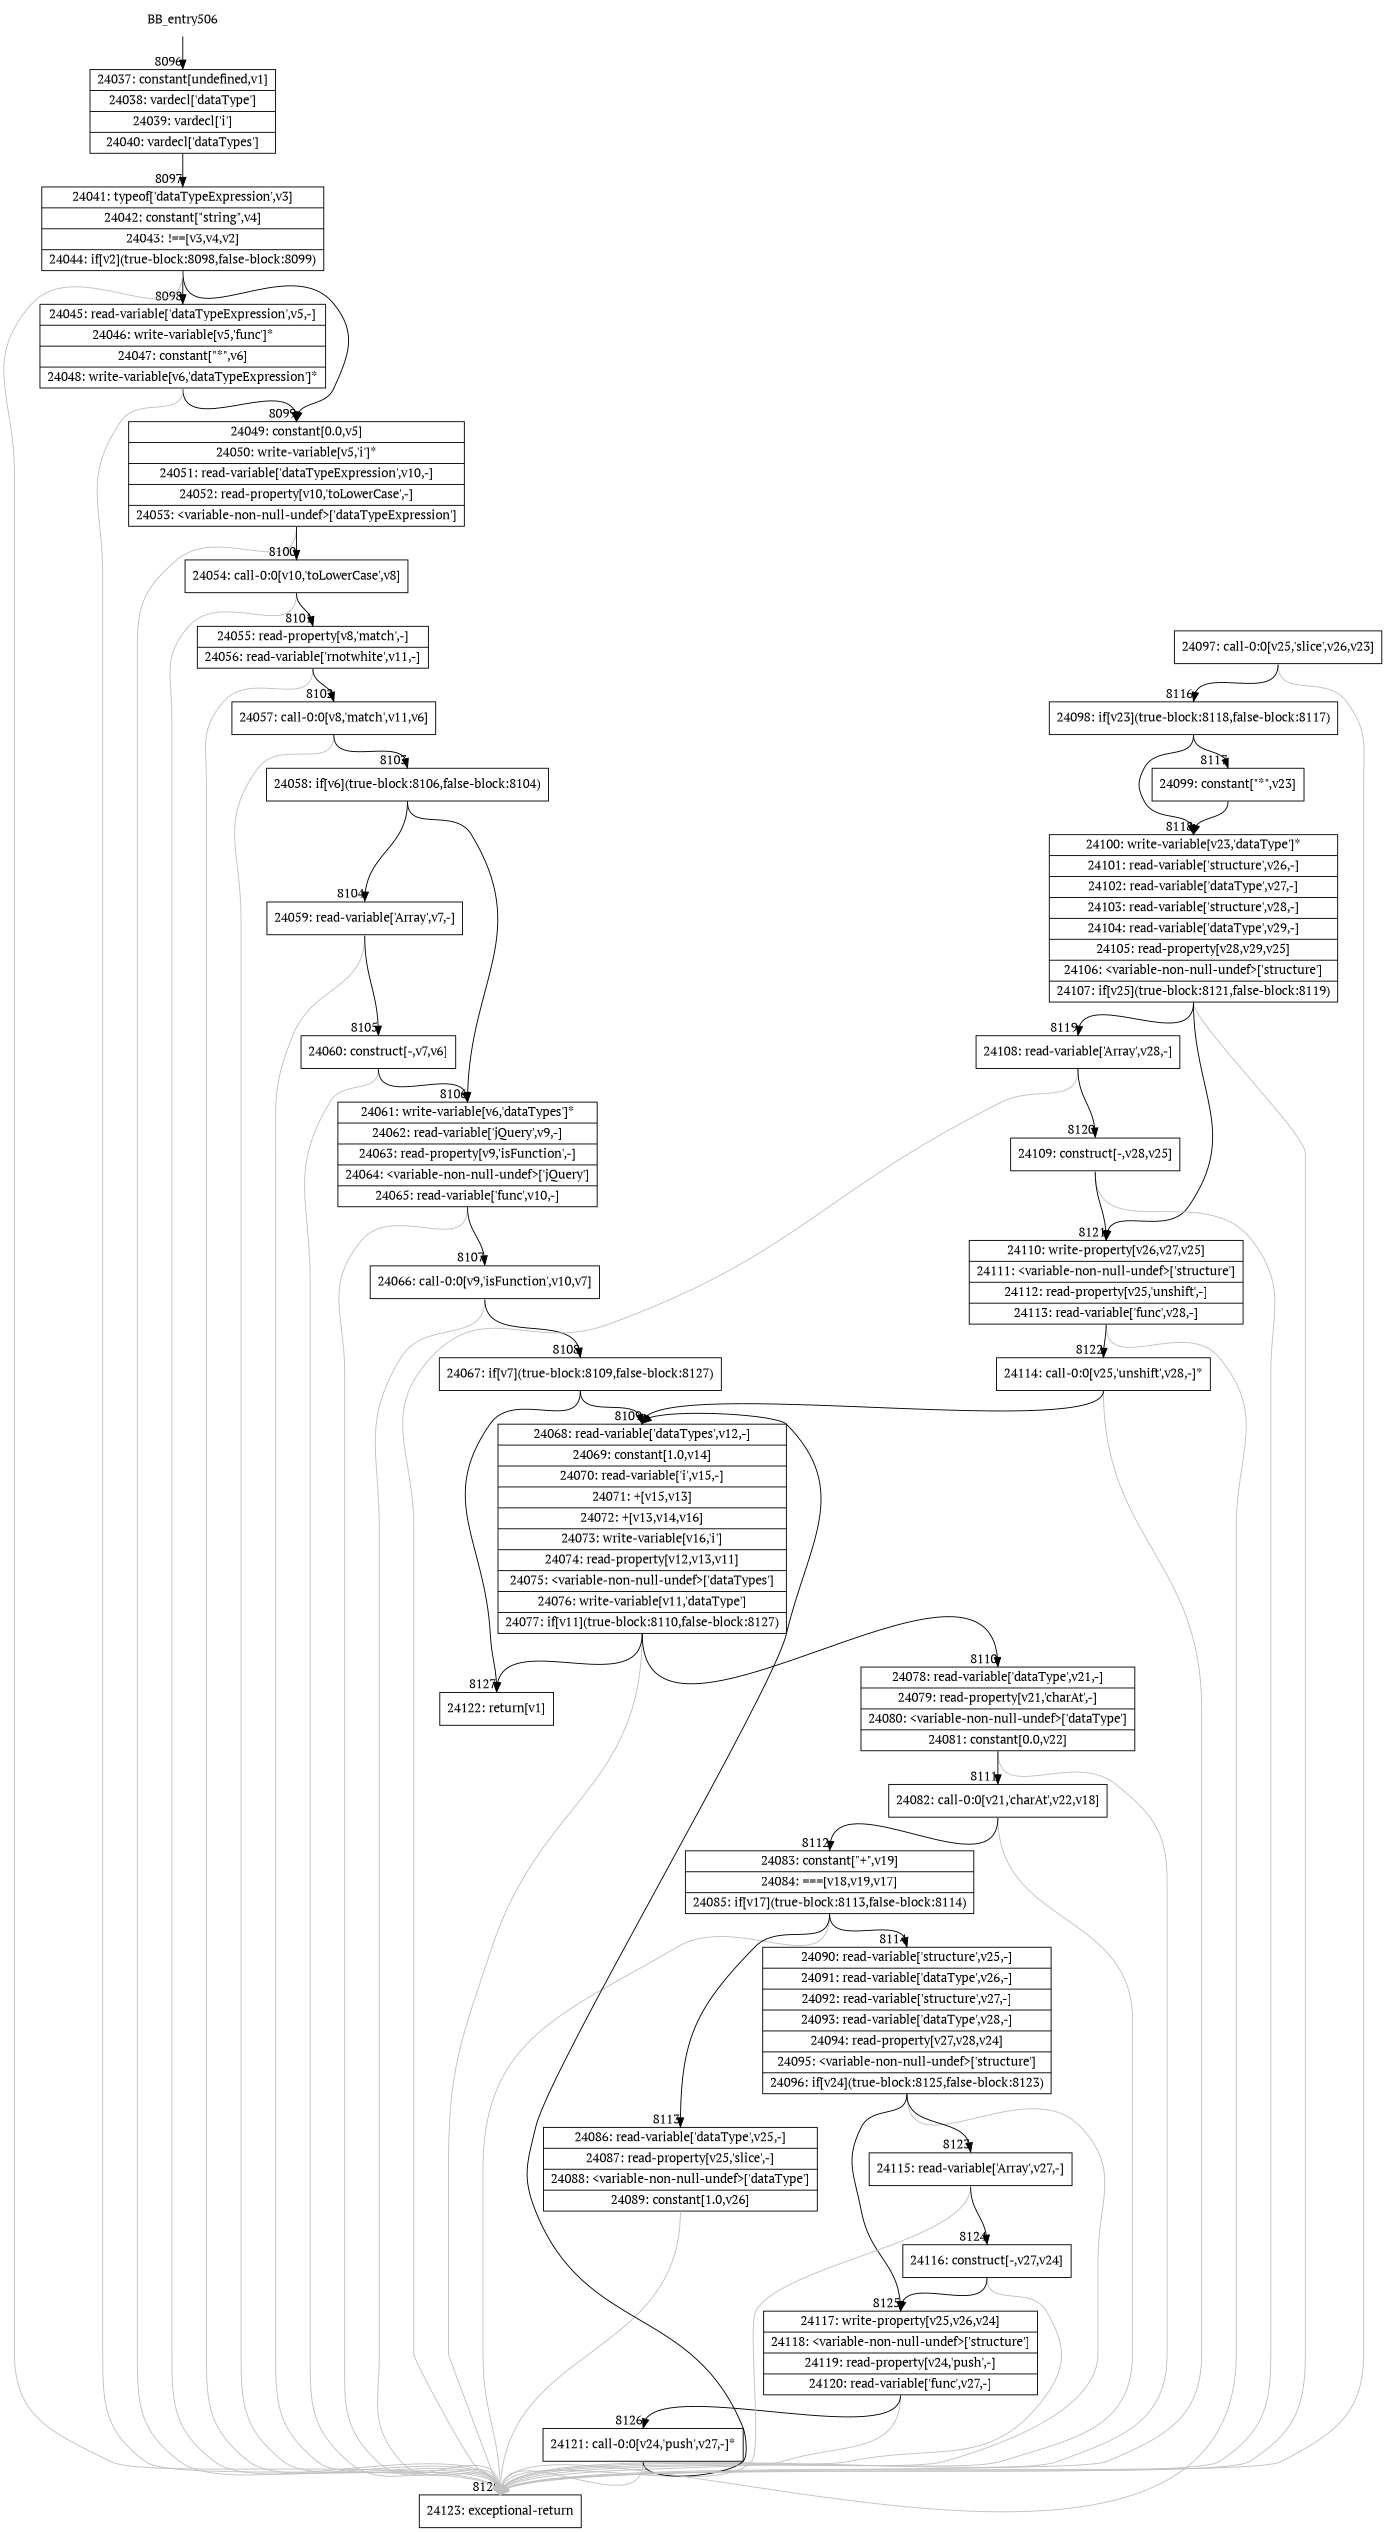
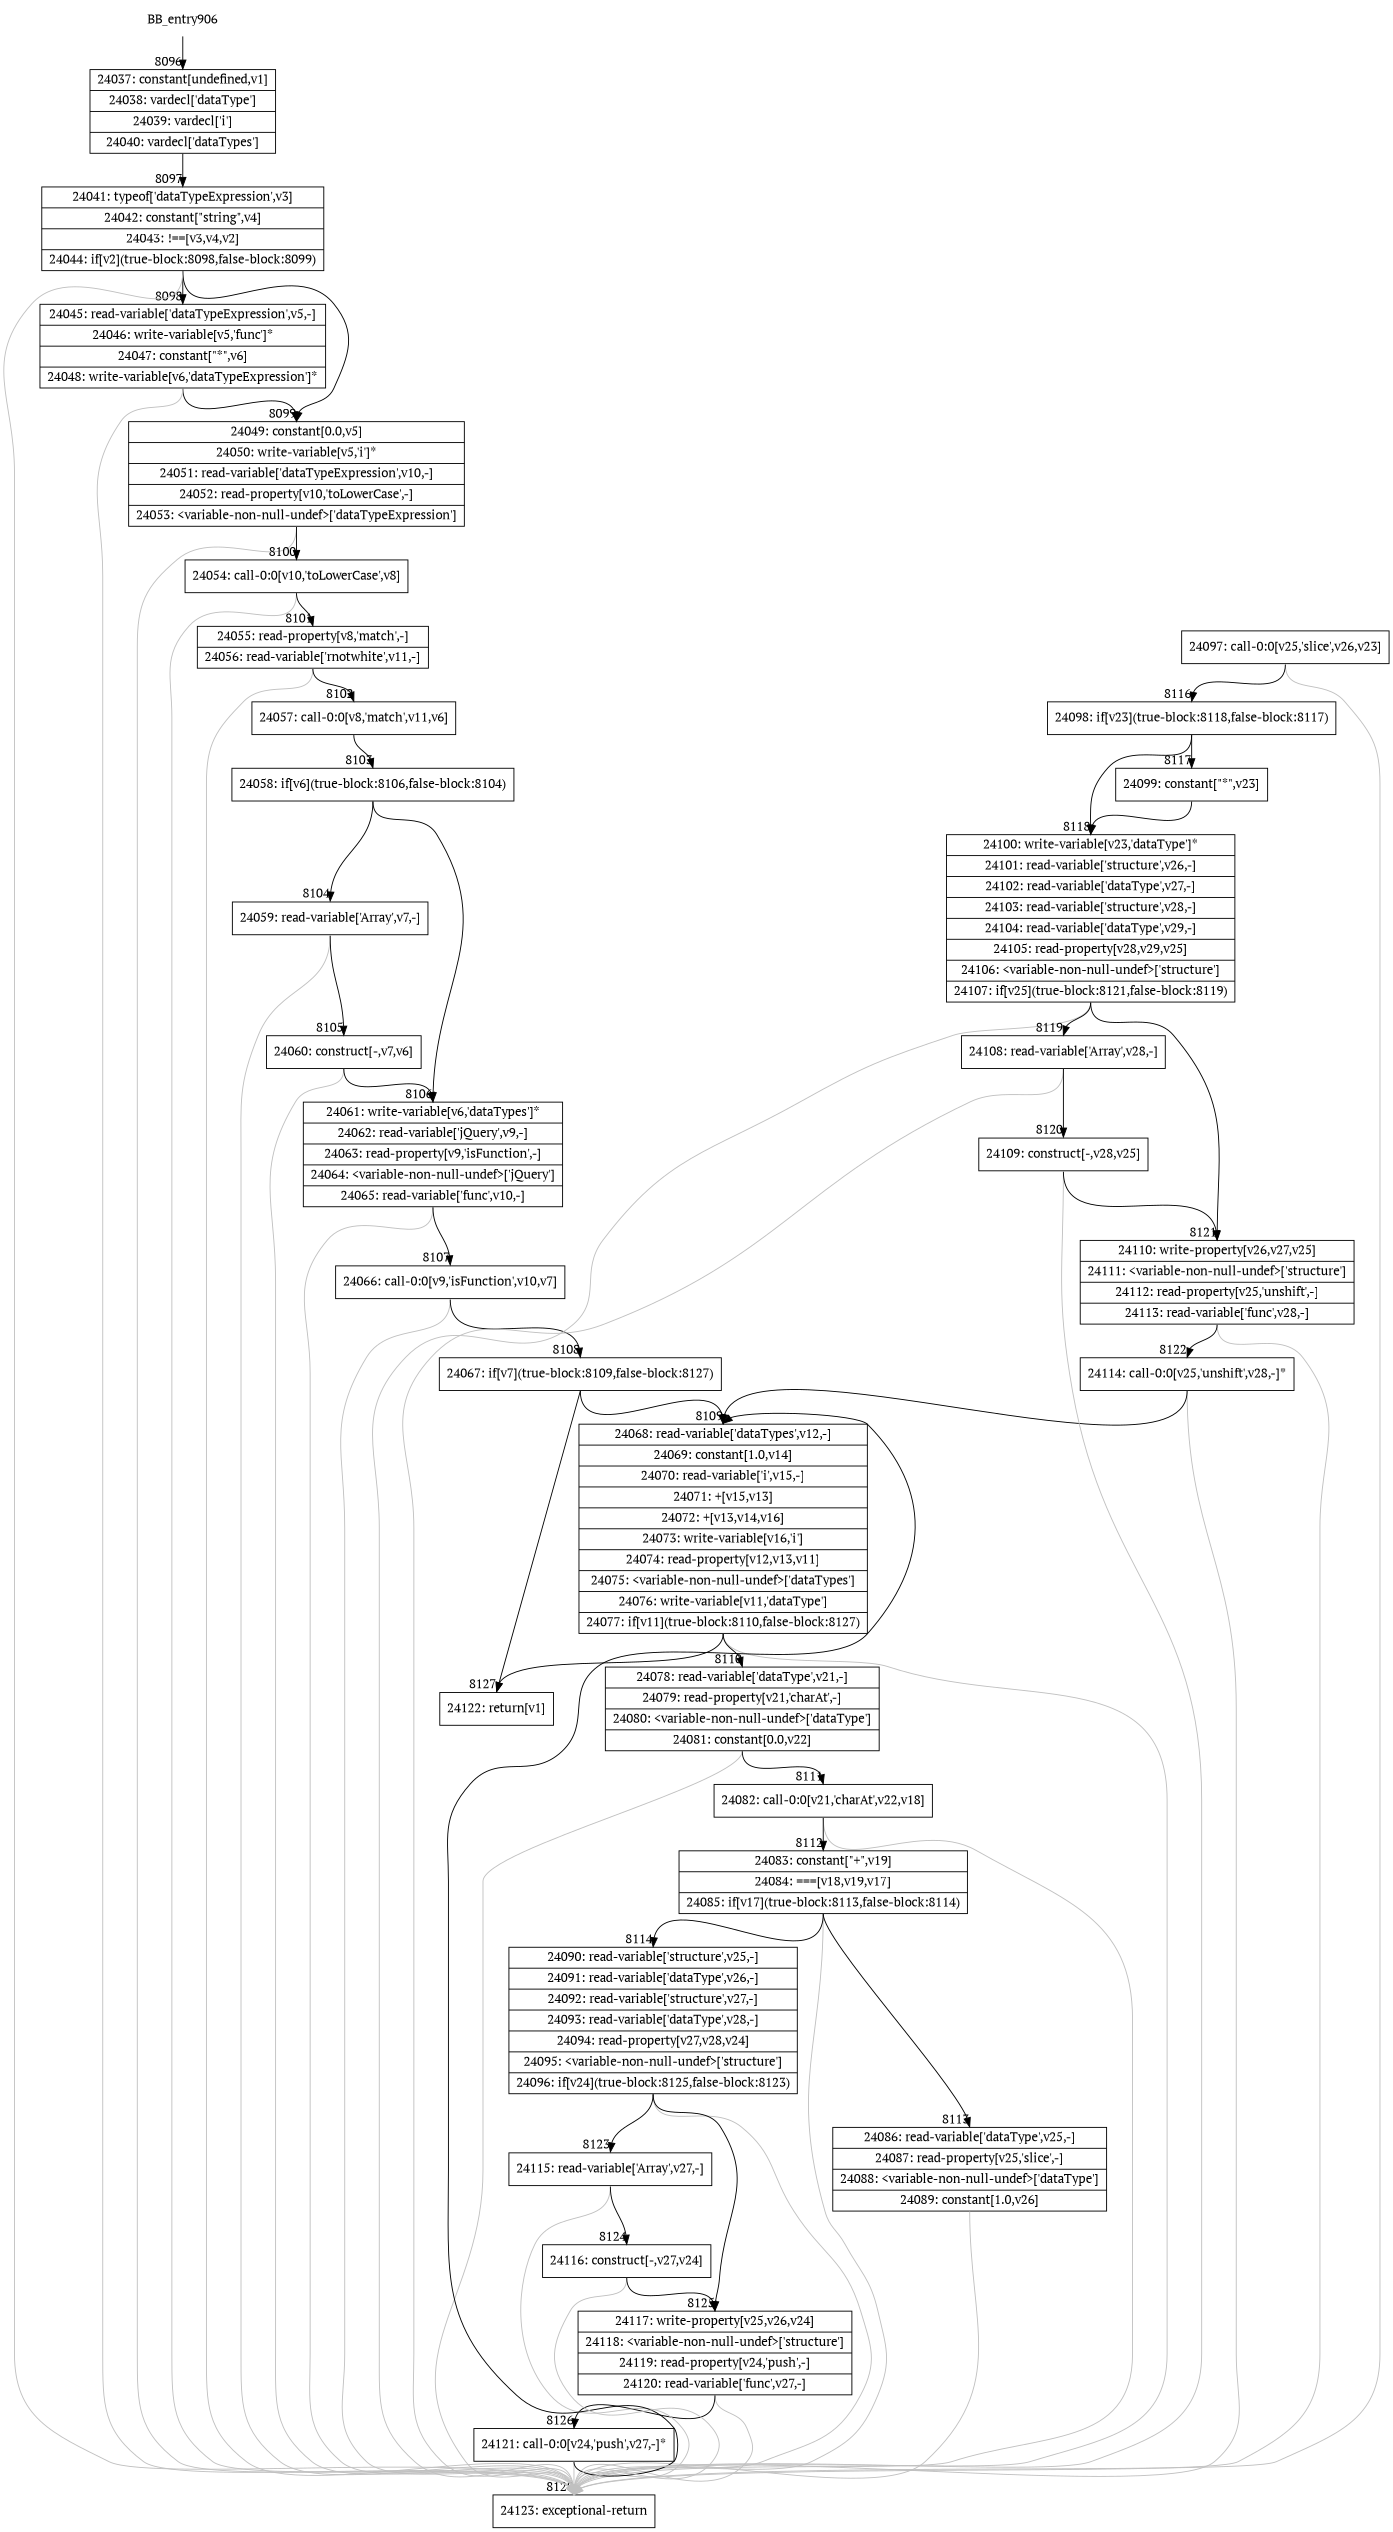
(183, 20) -> (183, 20)
(241, 1683) -> none
